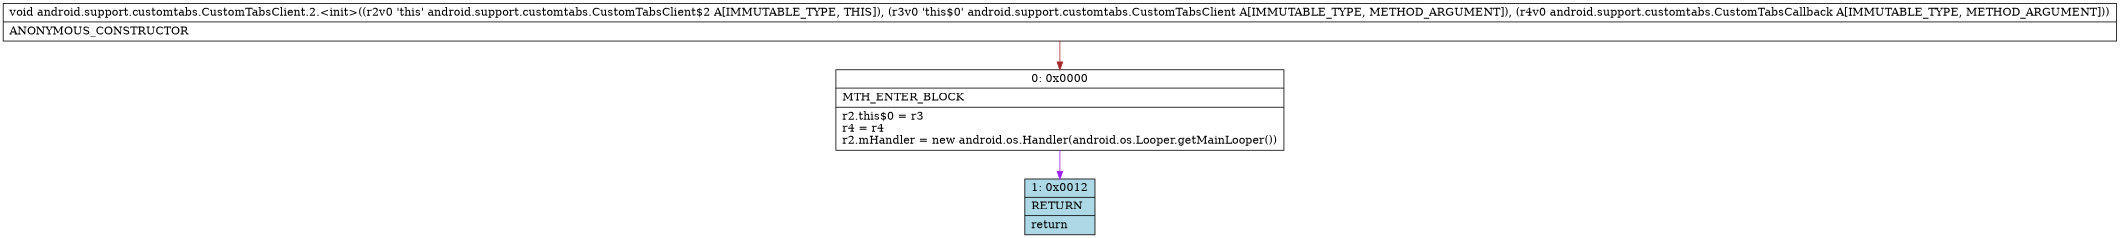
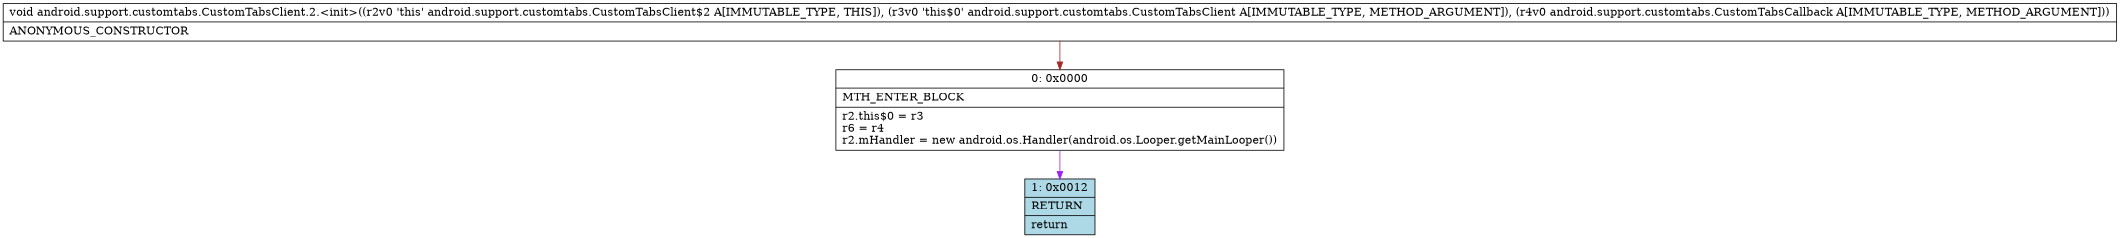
(863, 128) -> (863, 128)
